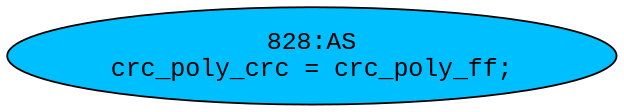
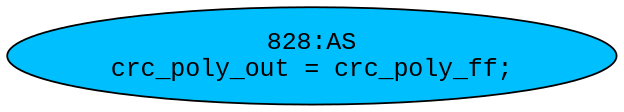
(312, 56) -> (312, 56)
